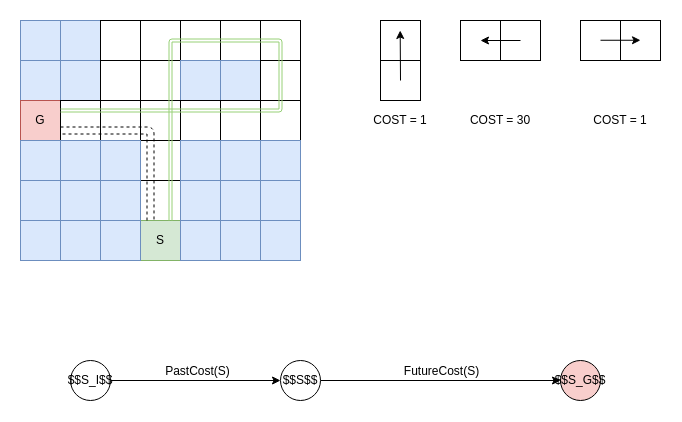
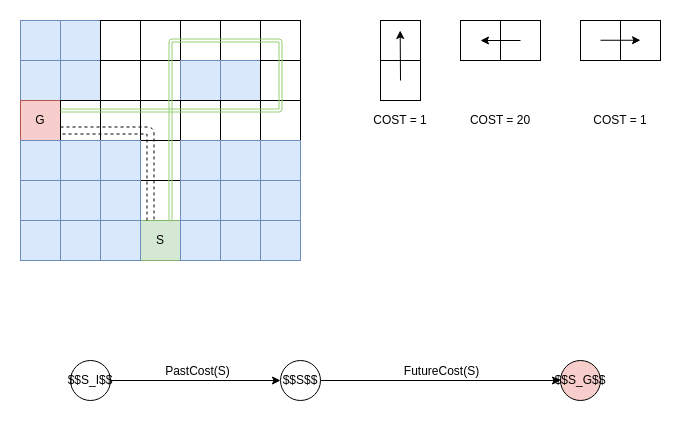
(501, 121) -> (501, 121)
